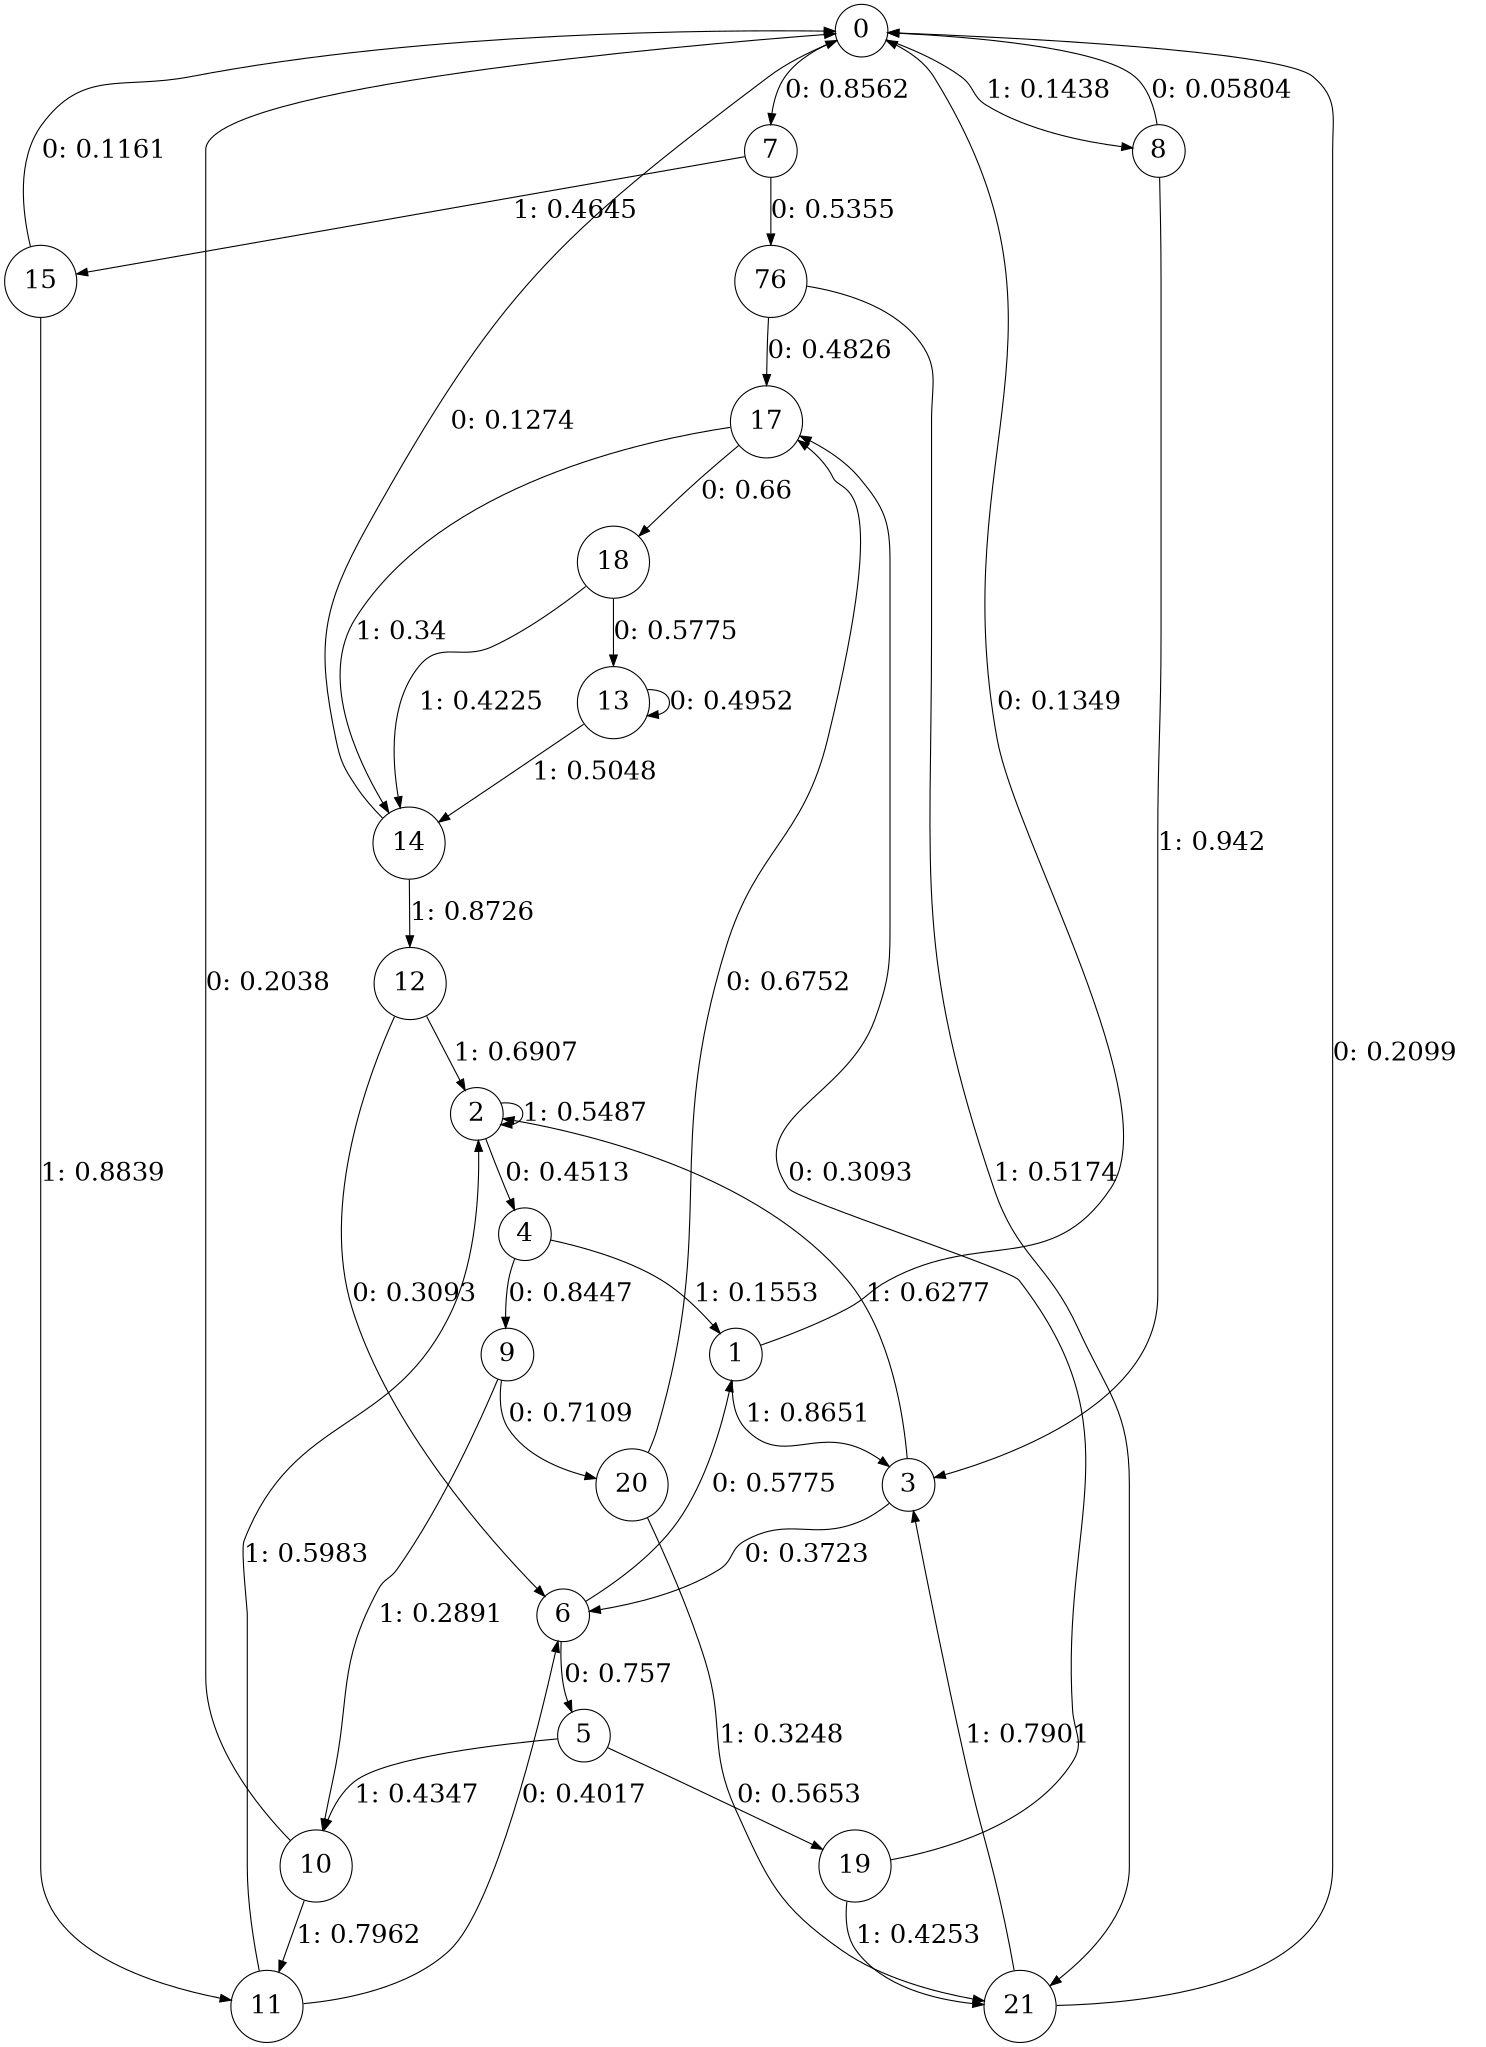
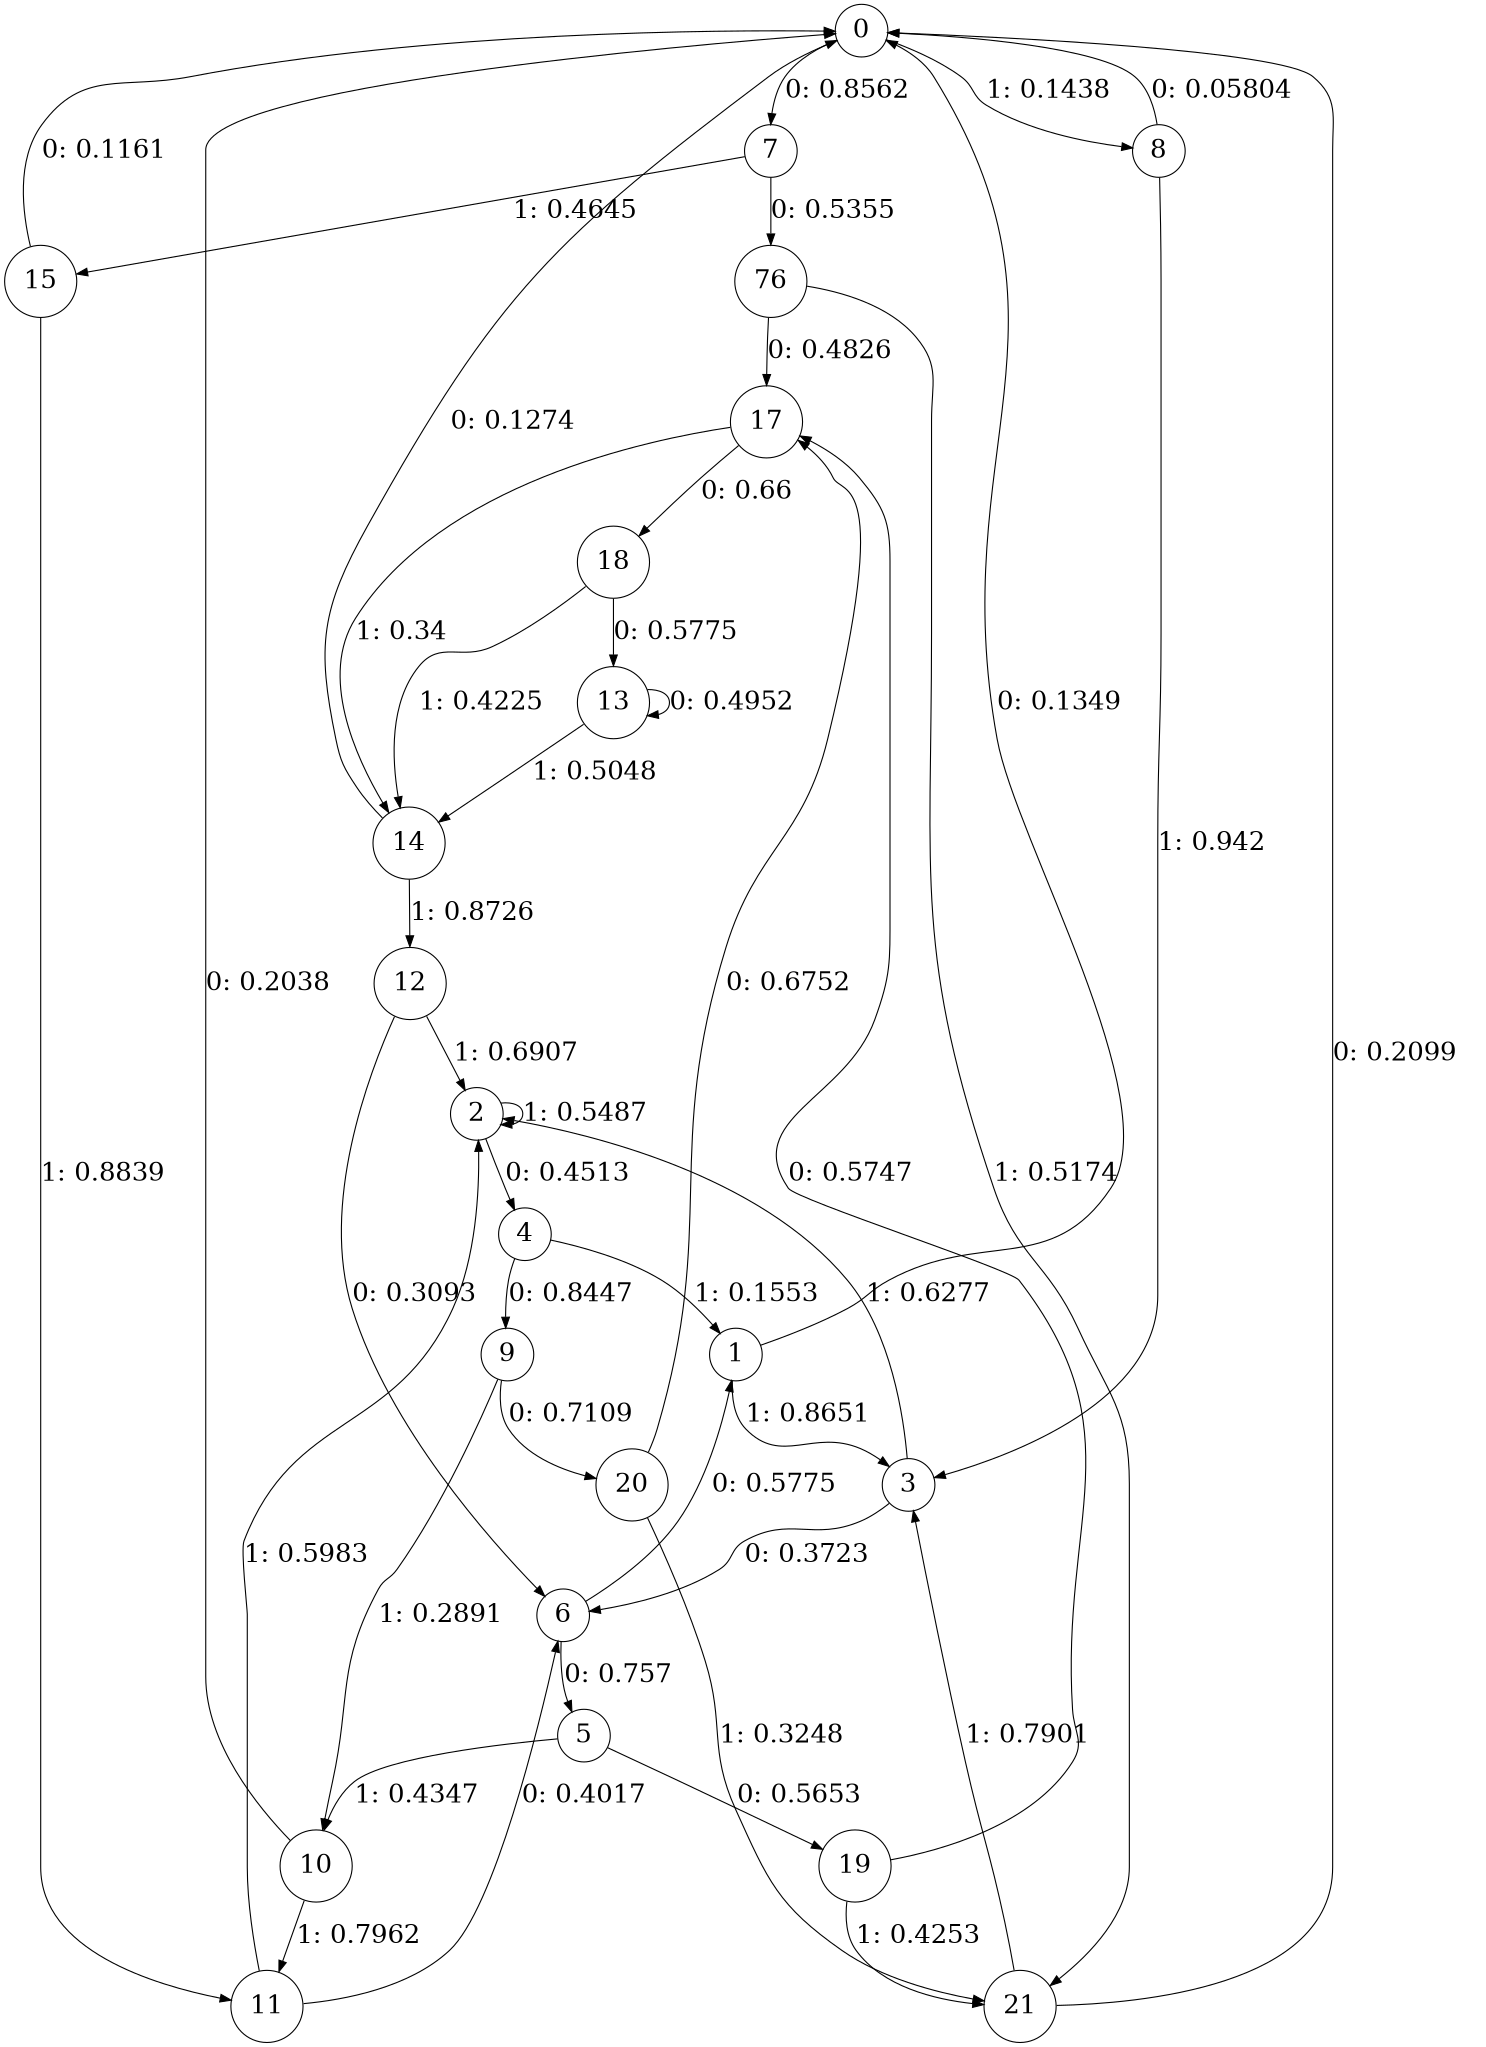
(863, 1174) -> (863, 1174)
